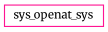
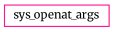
(54, 16) -> (57, 16)
